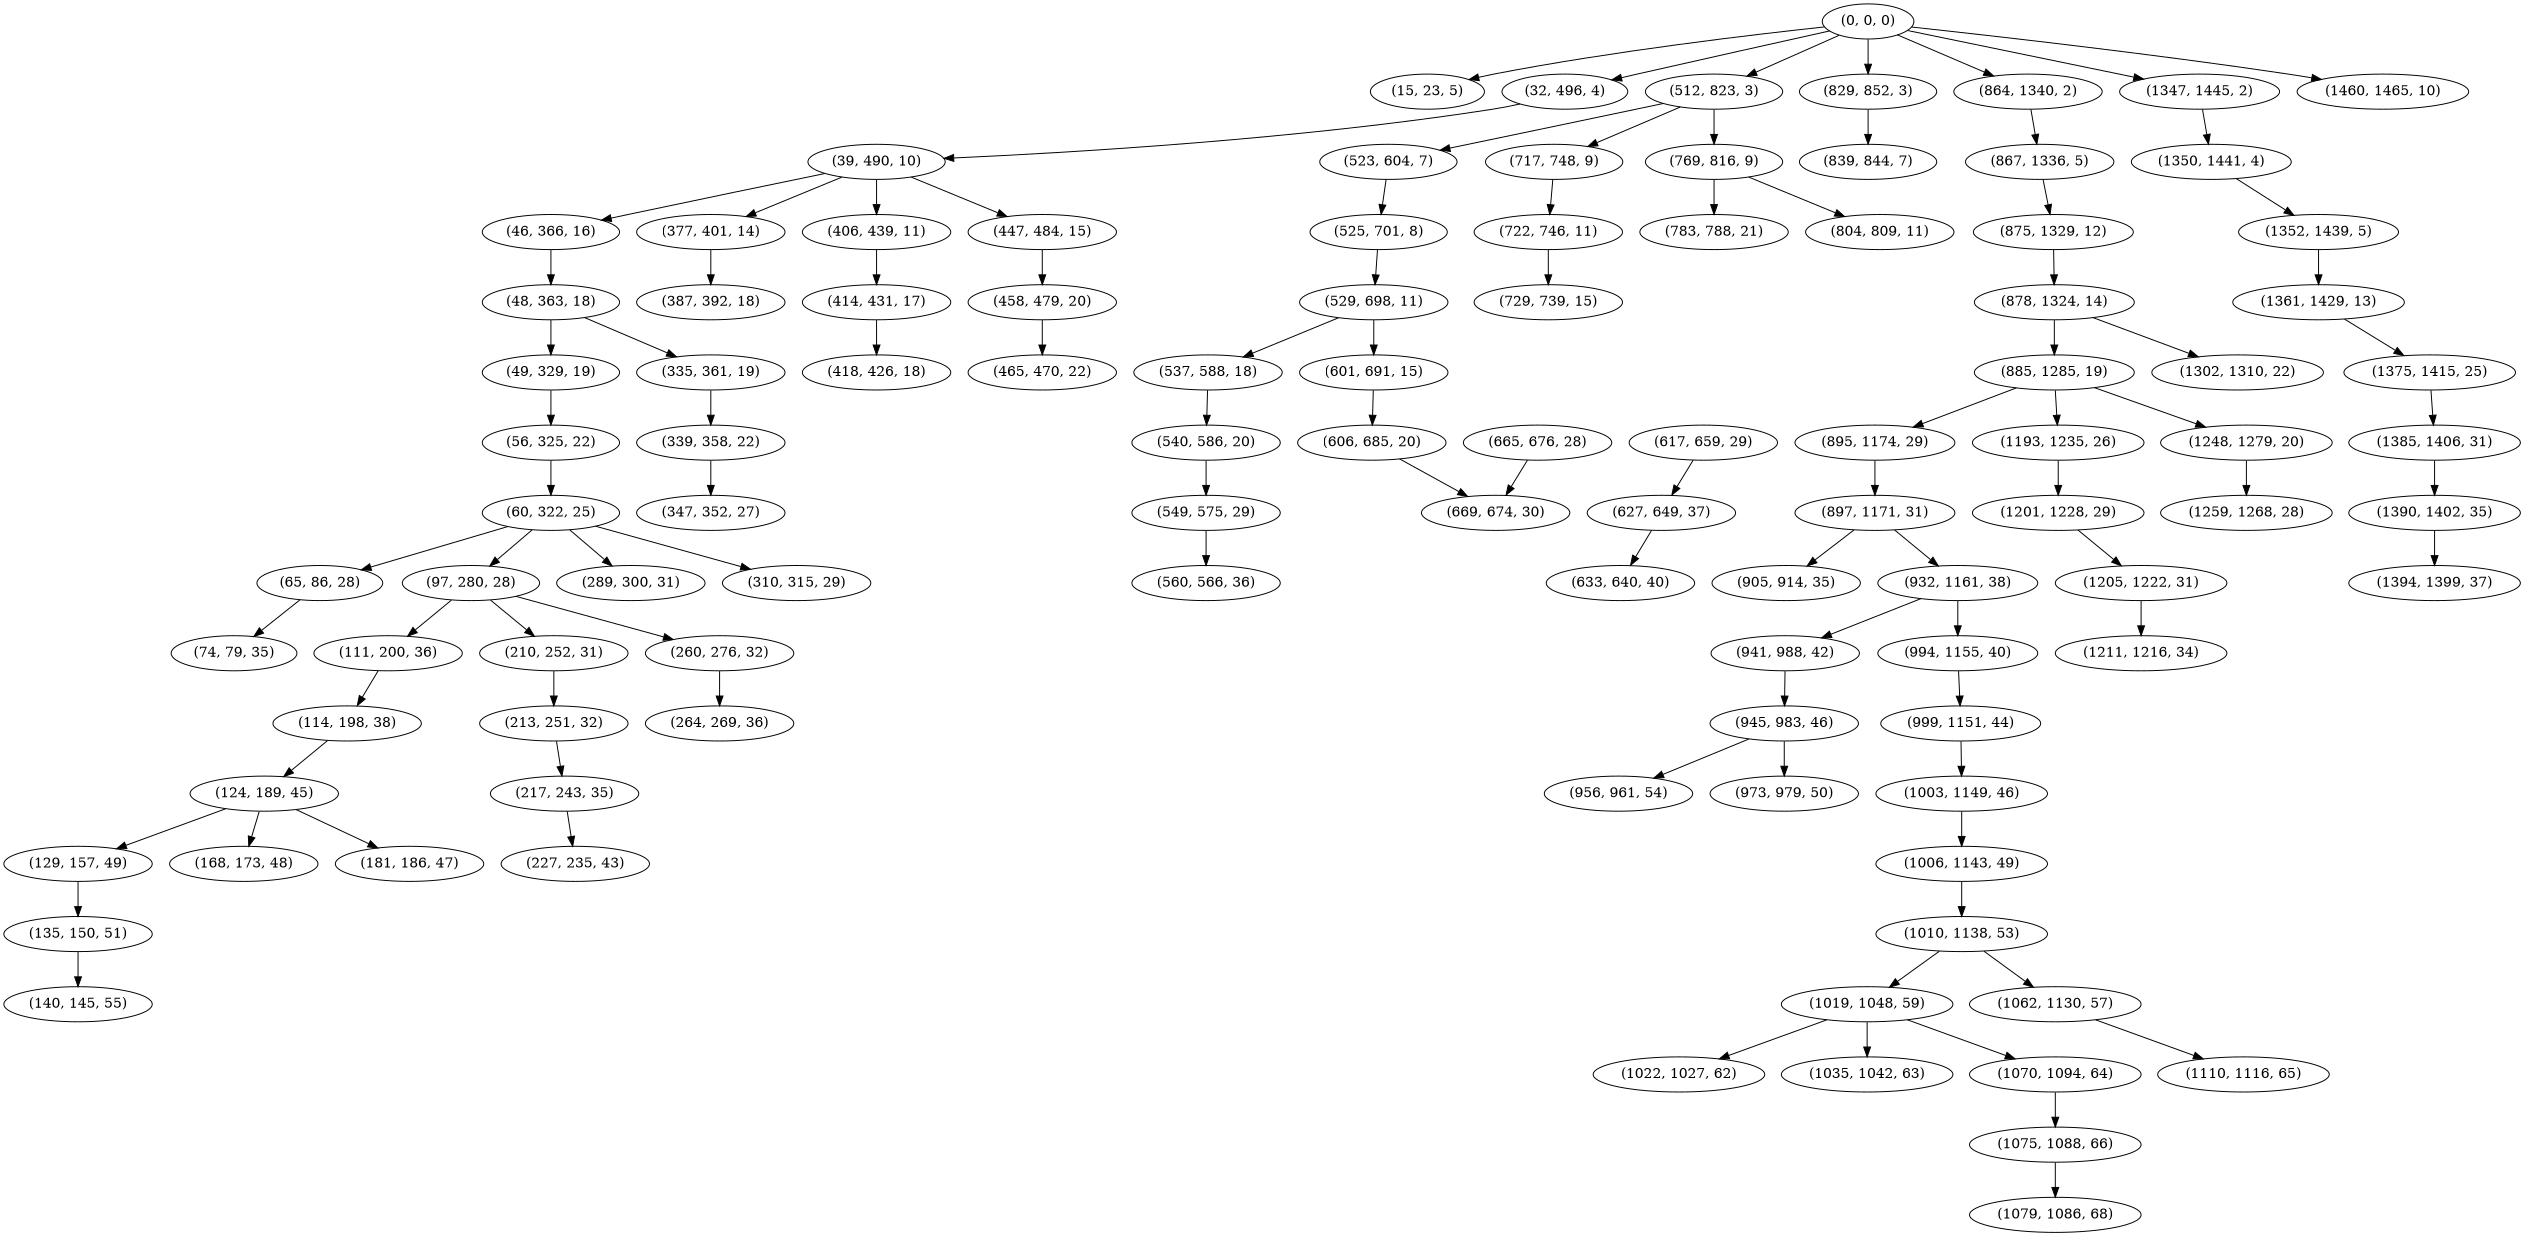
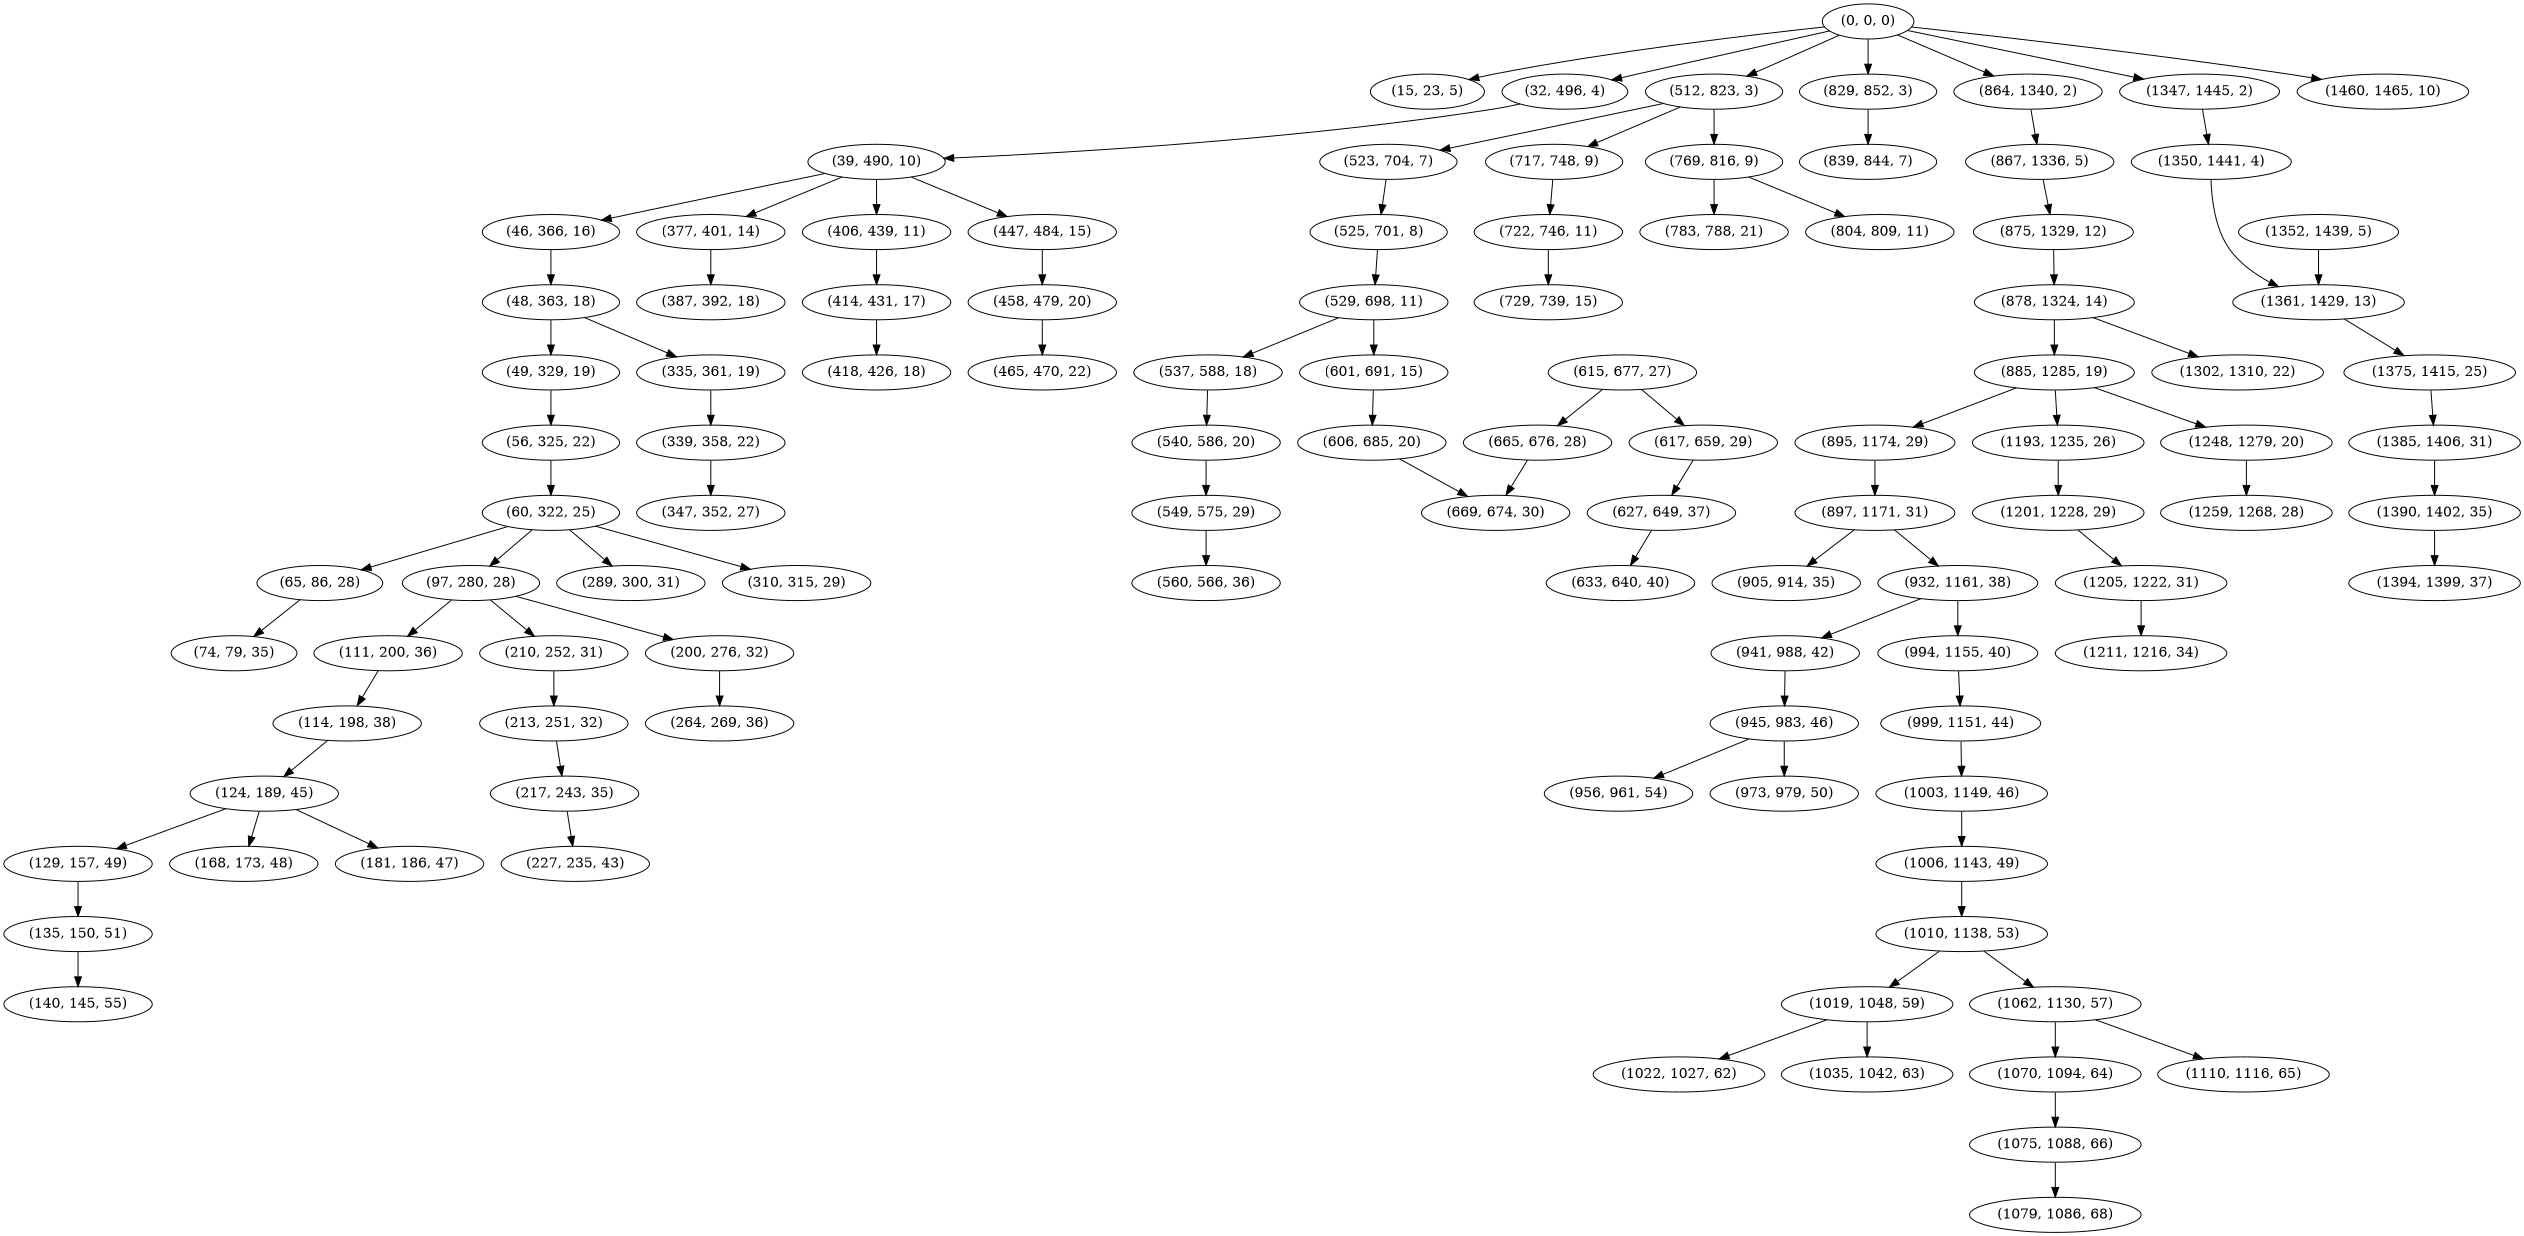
(1388, 162) -> (1388, 162)
(2261, 194) -> (2224, 240)
none -> (1622, 372)
(720, 653) -> (720, 653)
(1957, 1038) -> (2055, 1035)
